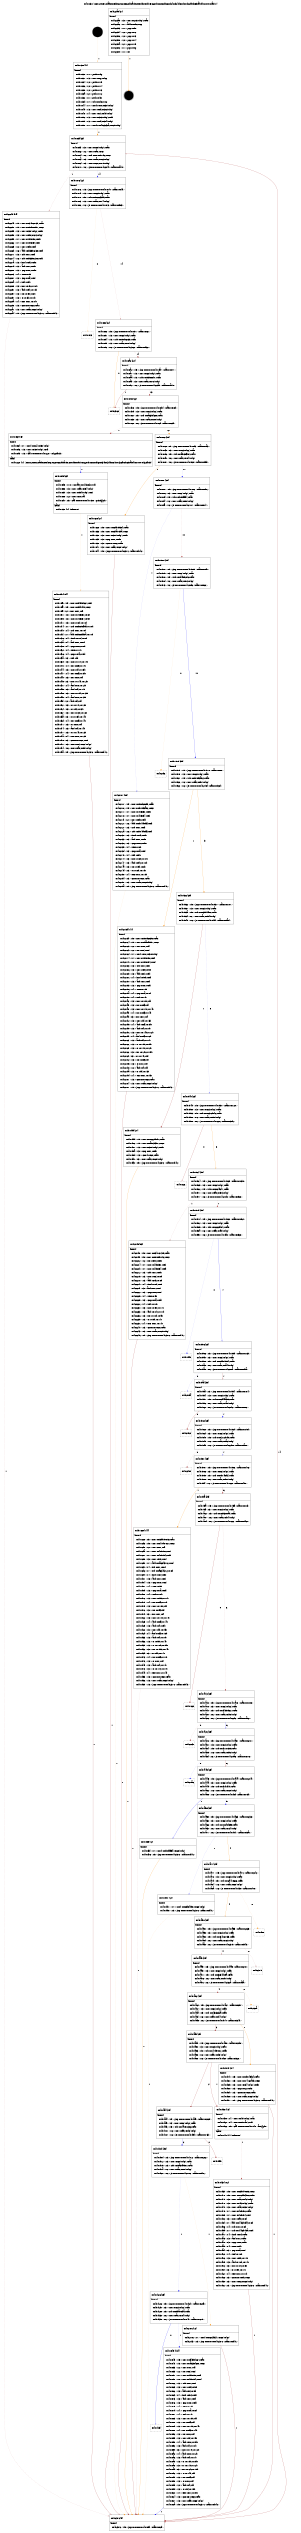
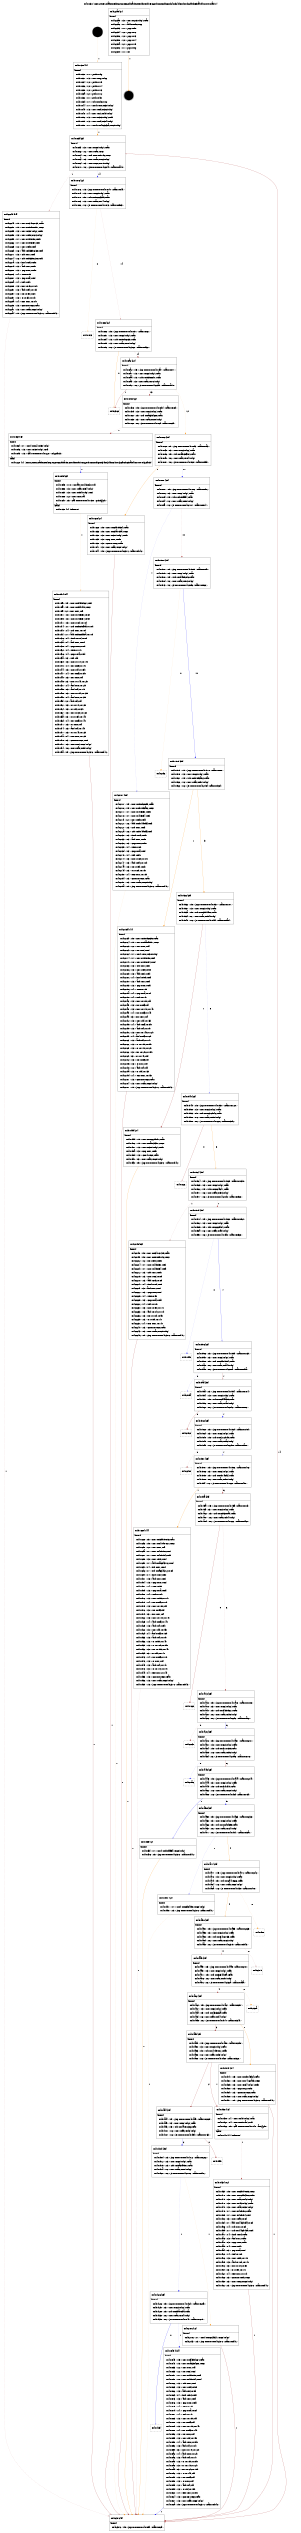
(166, 430) -> (184, 410)
